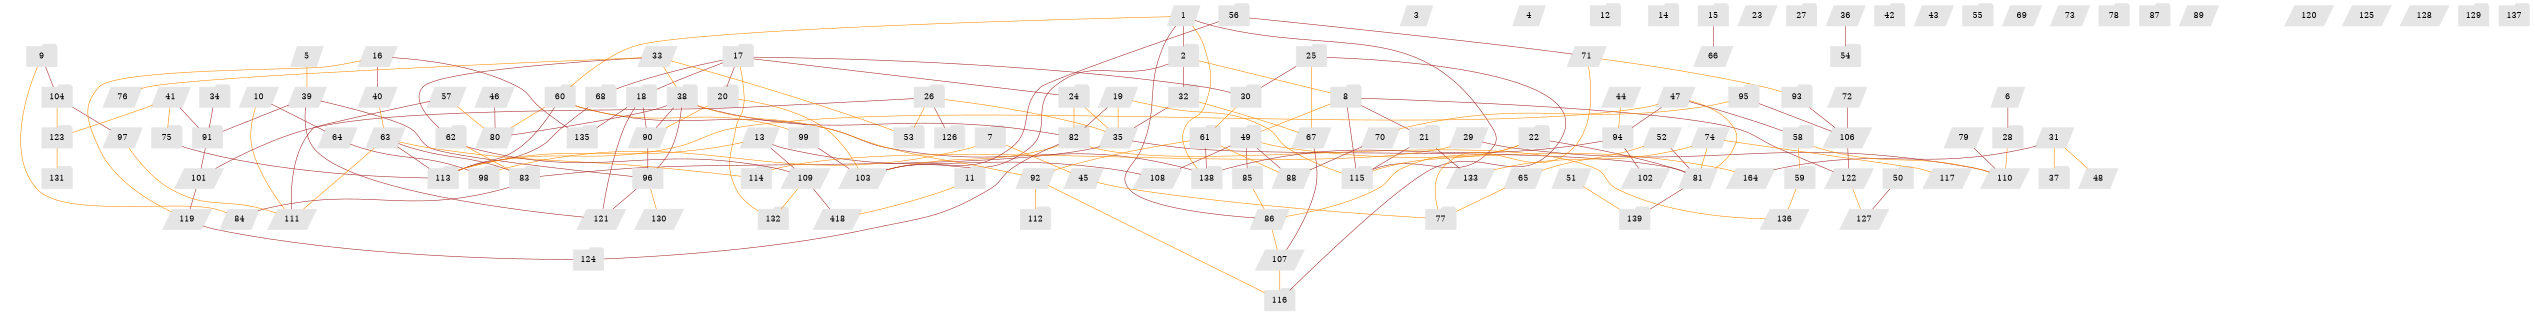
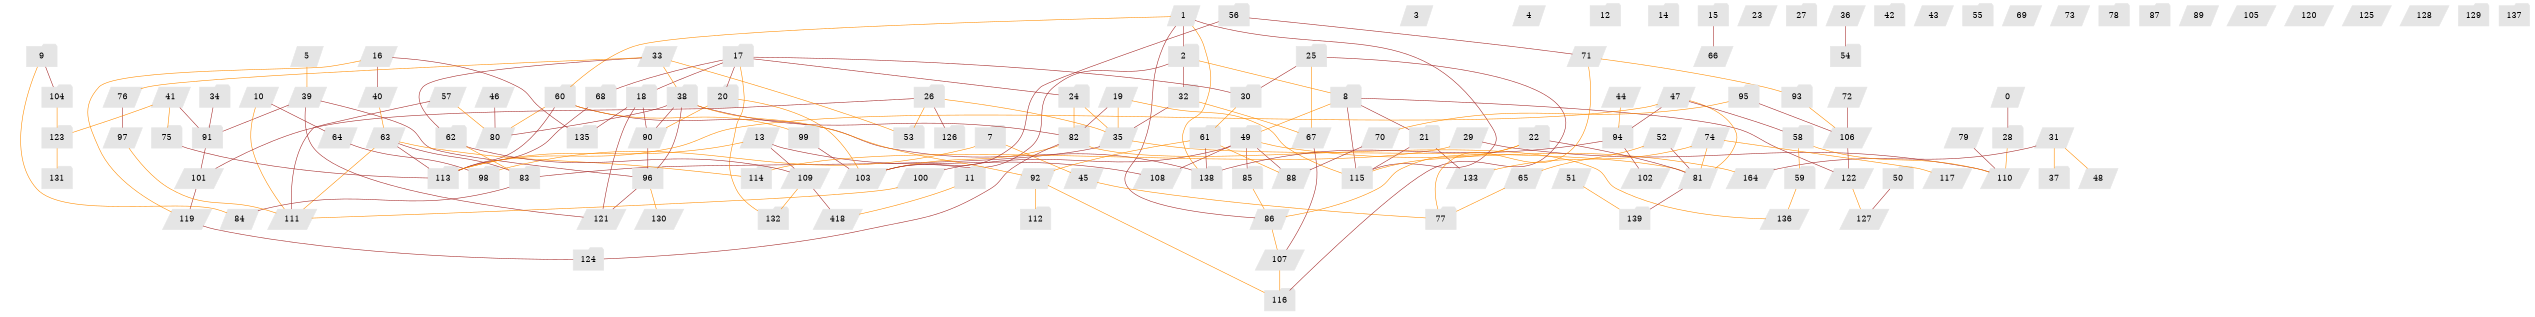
none -> (2252, 16)
(2008, 97) -> (2008, 97)
(1822, 118) -> (1822, 118)
(93, 119) -> (123, 120)
(1409, 153) -> (1409, 153)
none -> (921, 179)
